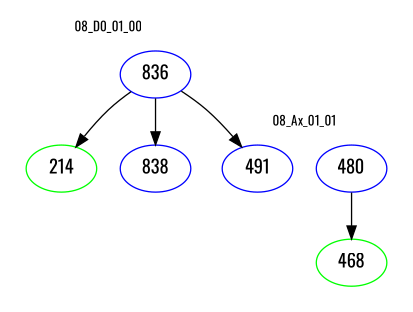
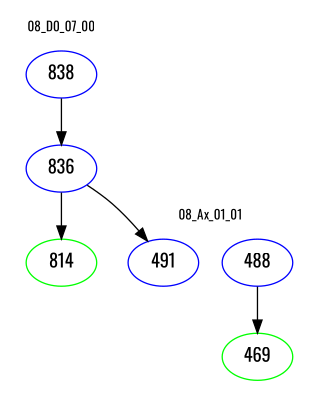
(108, 28) -> (61, 28)
(156, 115) -> (61, 115)
(61, 169) -> (61, 263)
(352, 169) -> (257, 263)
(352, 263) -> (257, 357)
